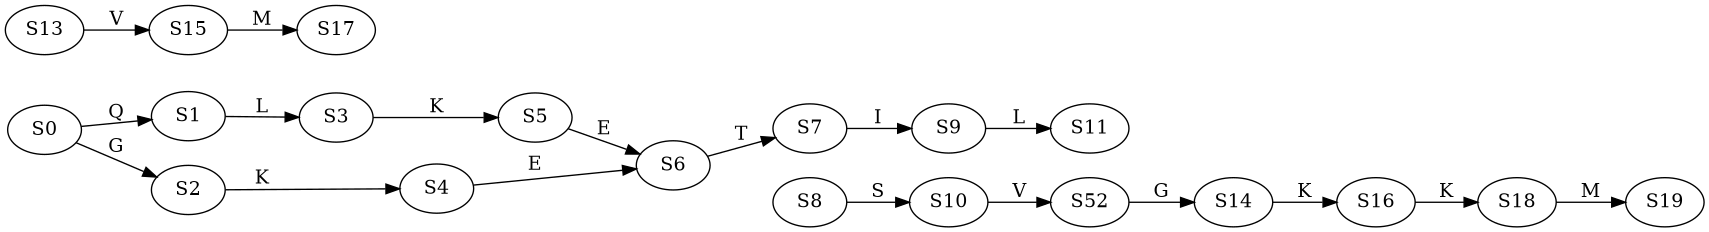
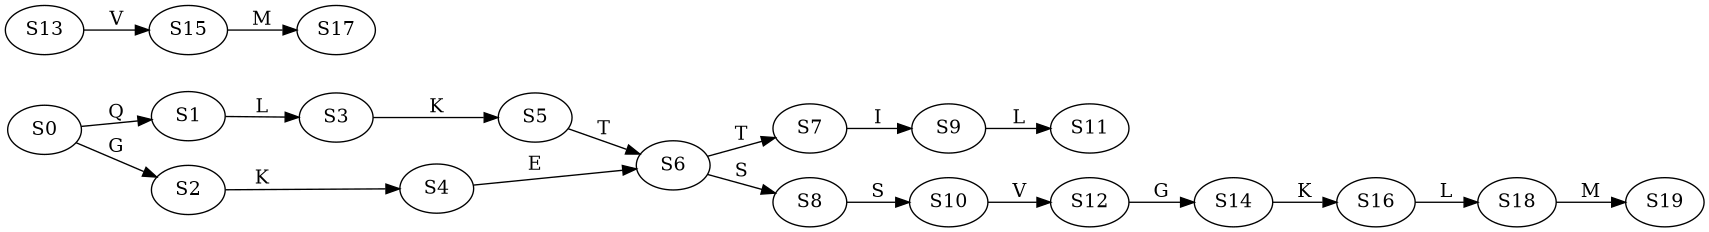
(604, 129) -> (604, 129)
none -> (735, 182)
(1446, 192) -> (1446, 192)
(1090, 202) -> (1090, 202)
